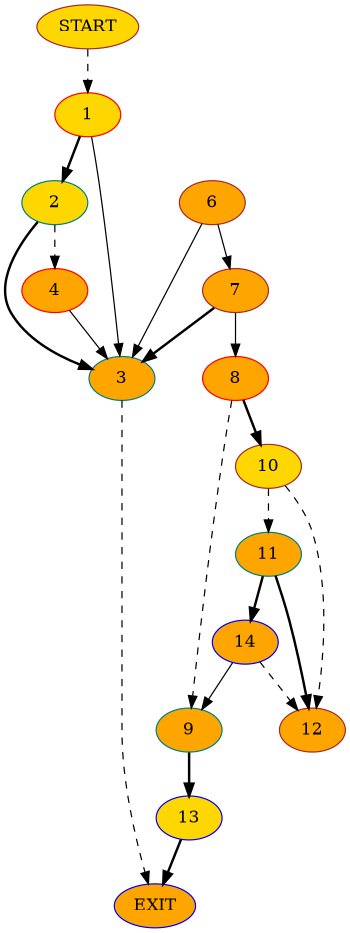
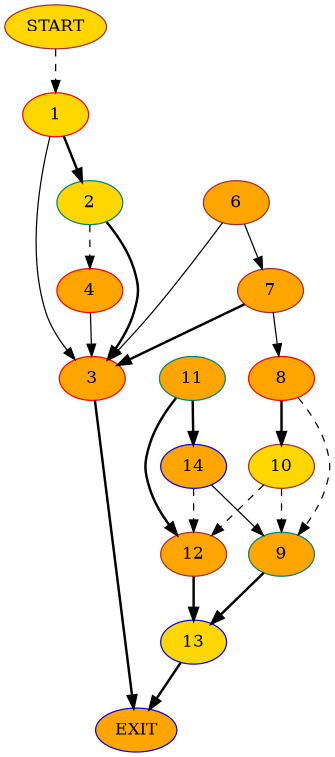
(122, 378) -> (92, 378)
(268, 504) -> (282, 504)
none -> (194, 592)
(122, 637) -> (113, 548)
